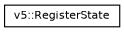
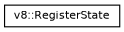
(62, 16) -> (62, 16)
